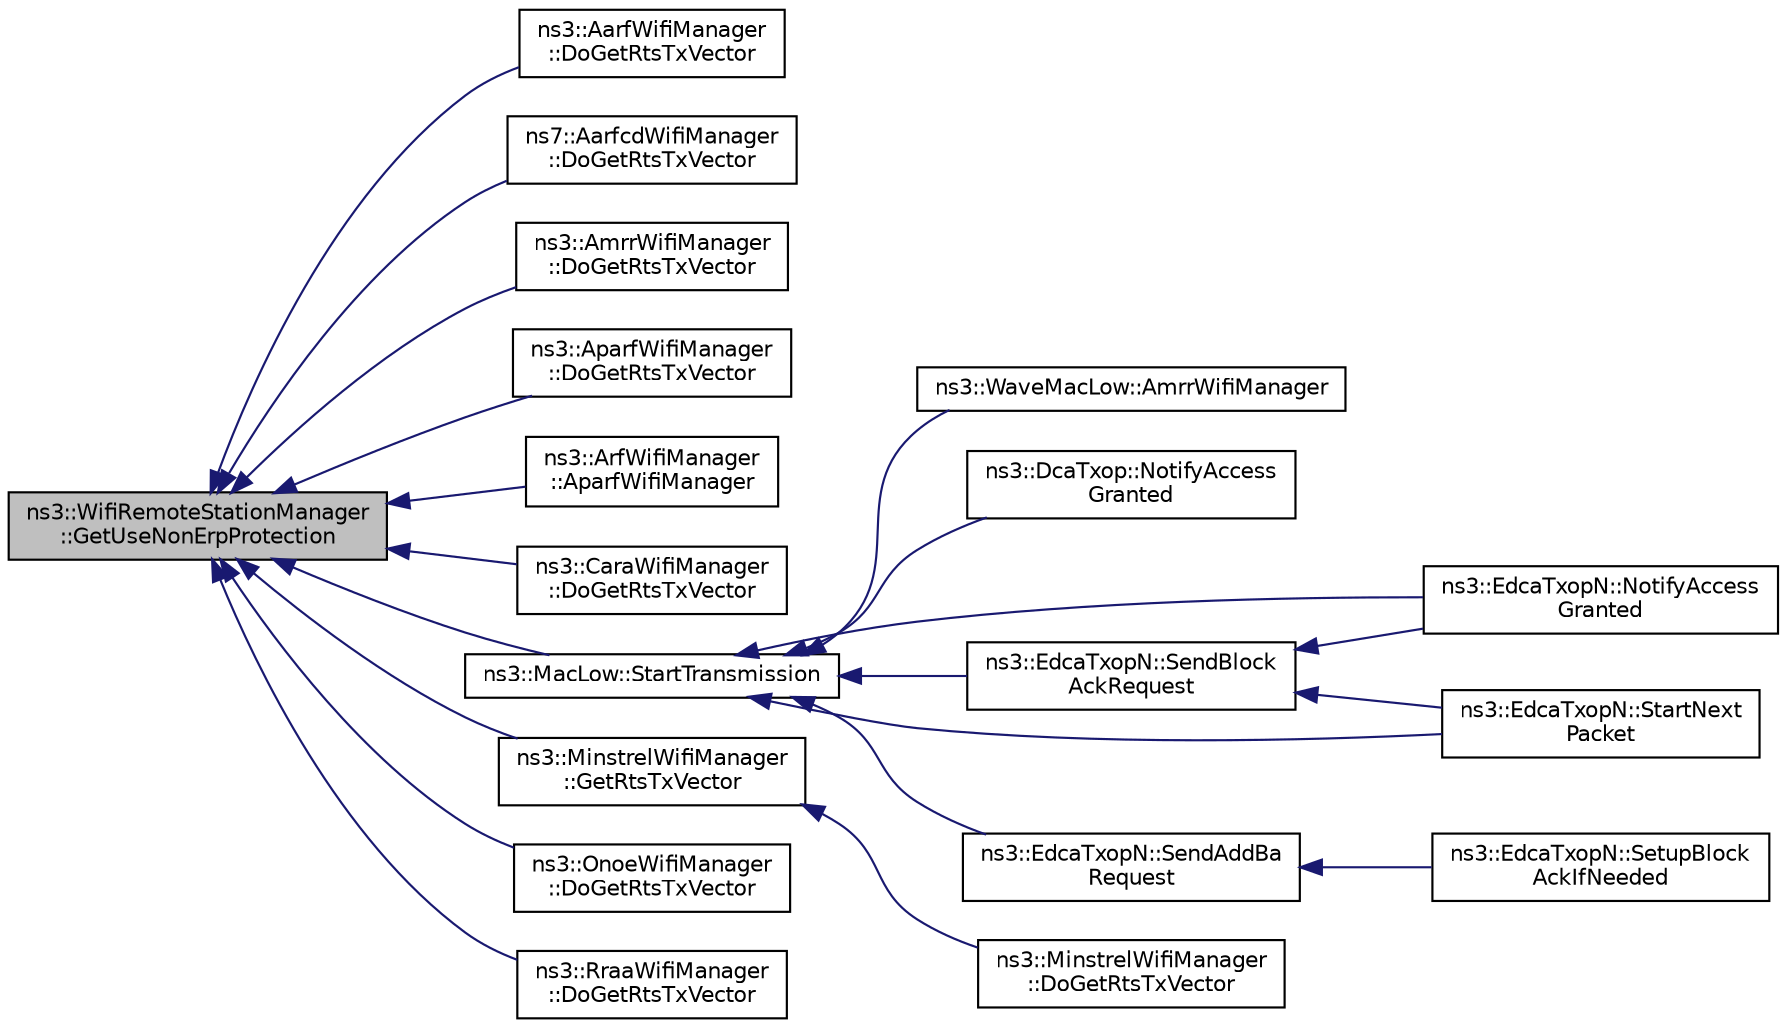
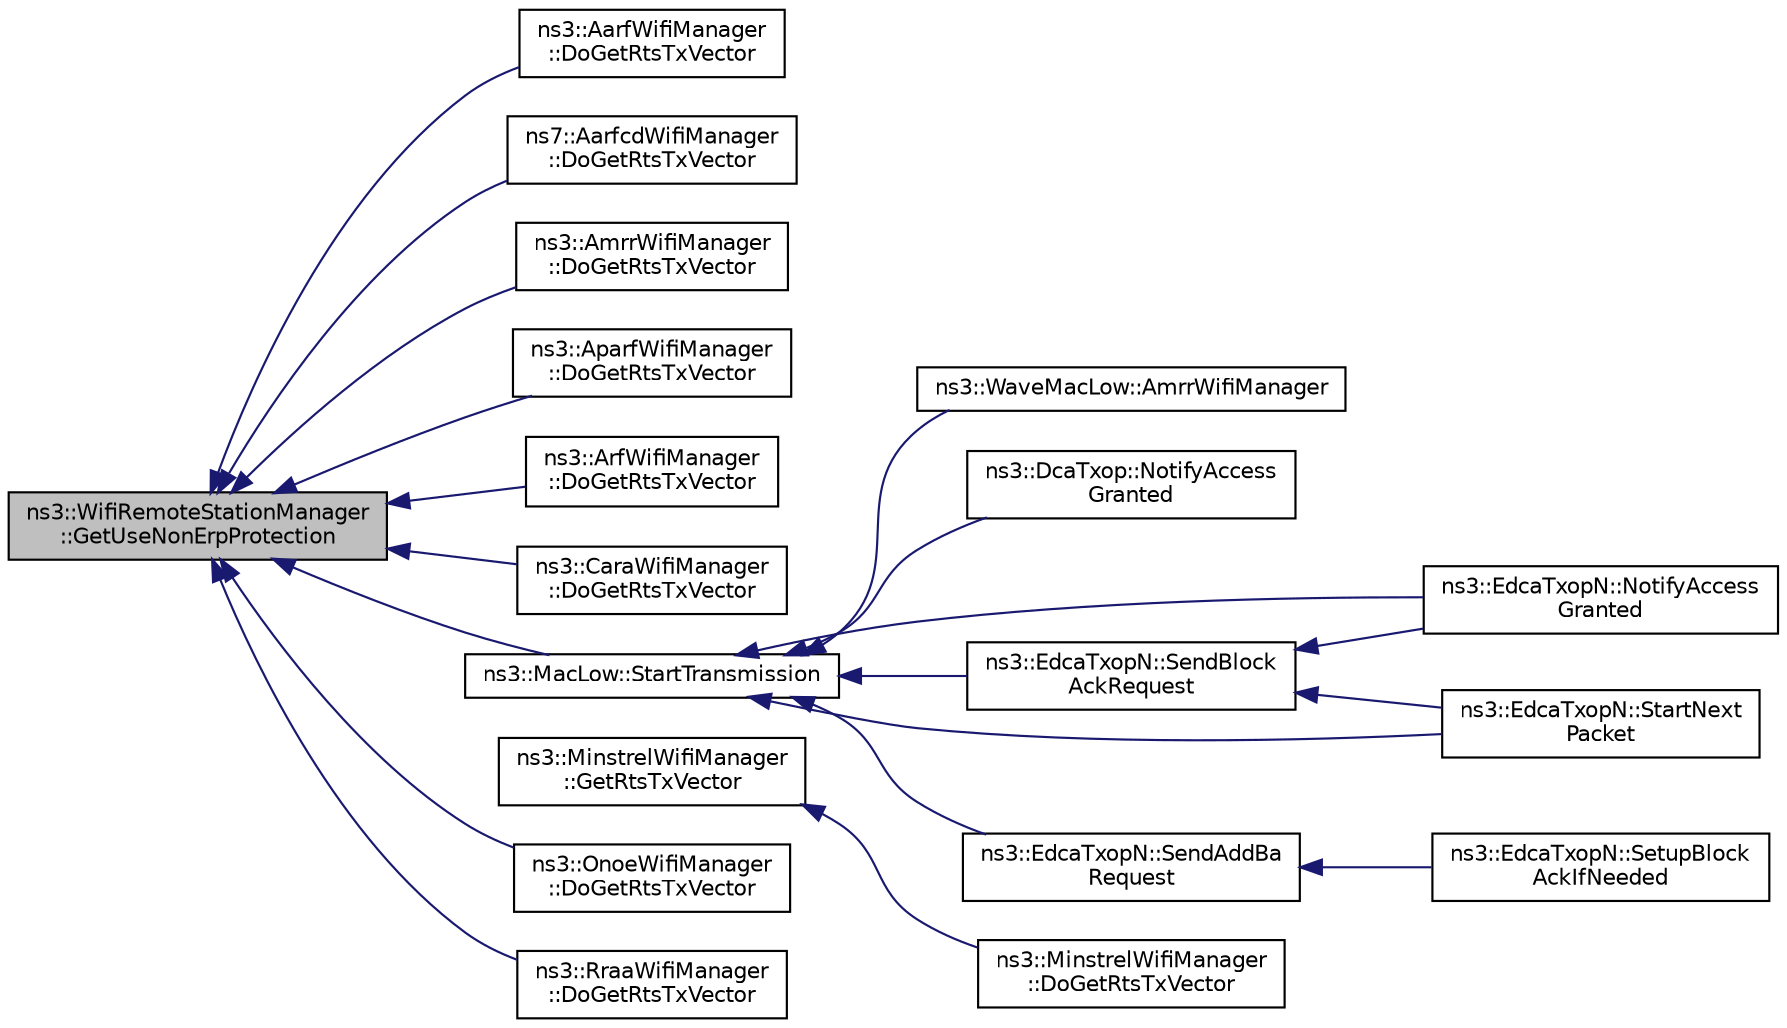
(652, 472) -> (652, 472)
(379, 667) -> none
